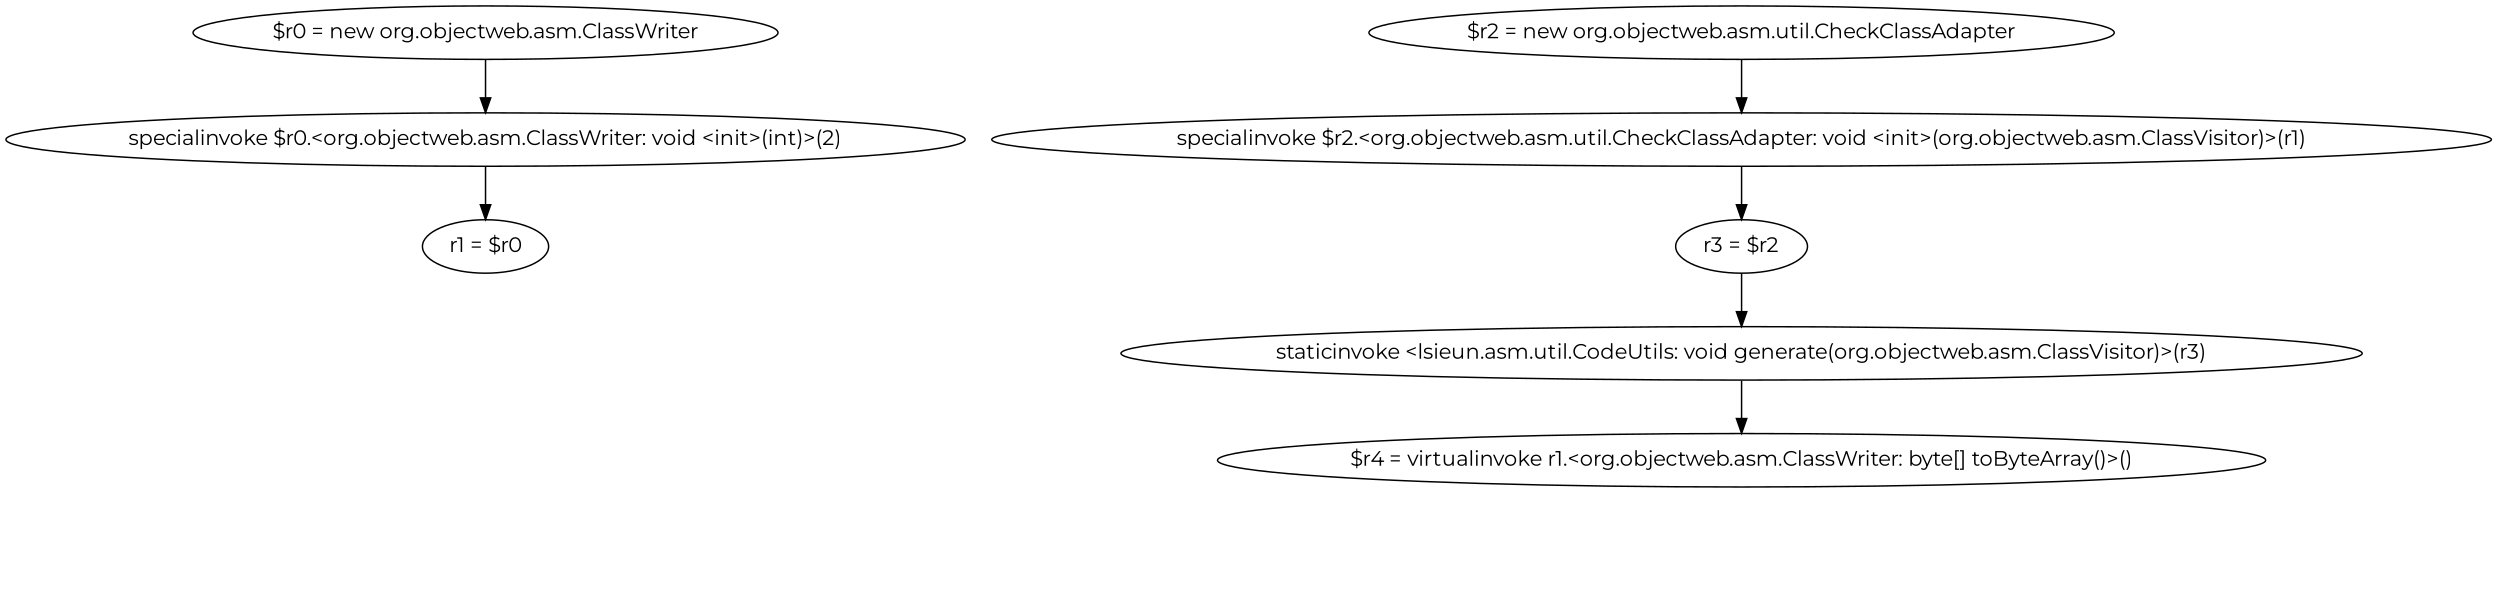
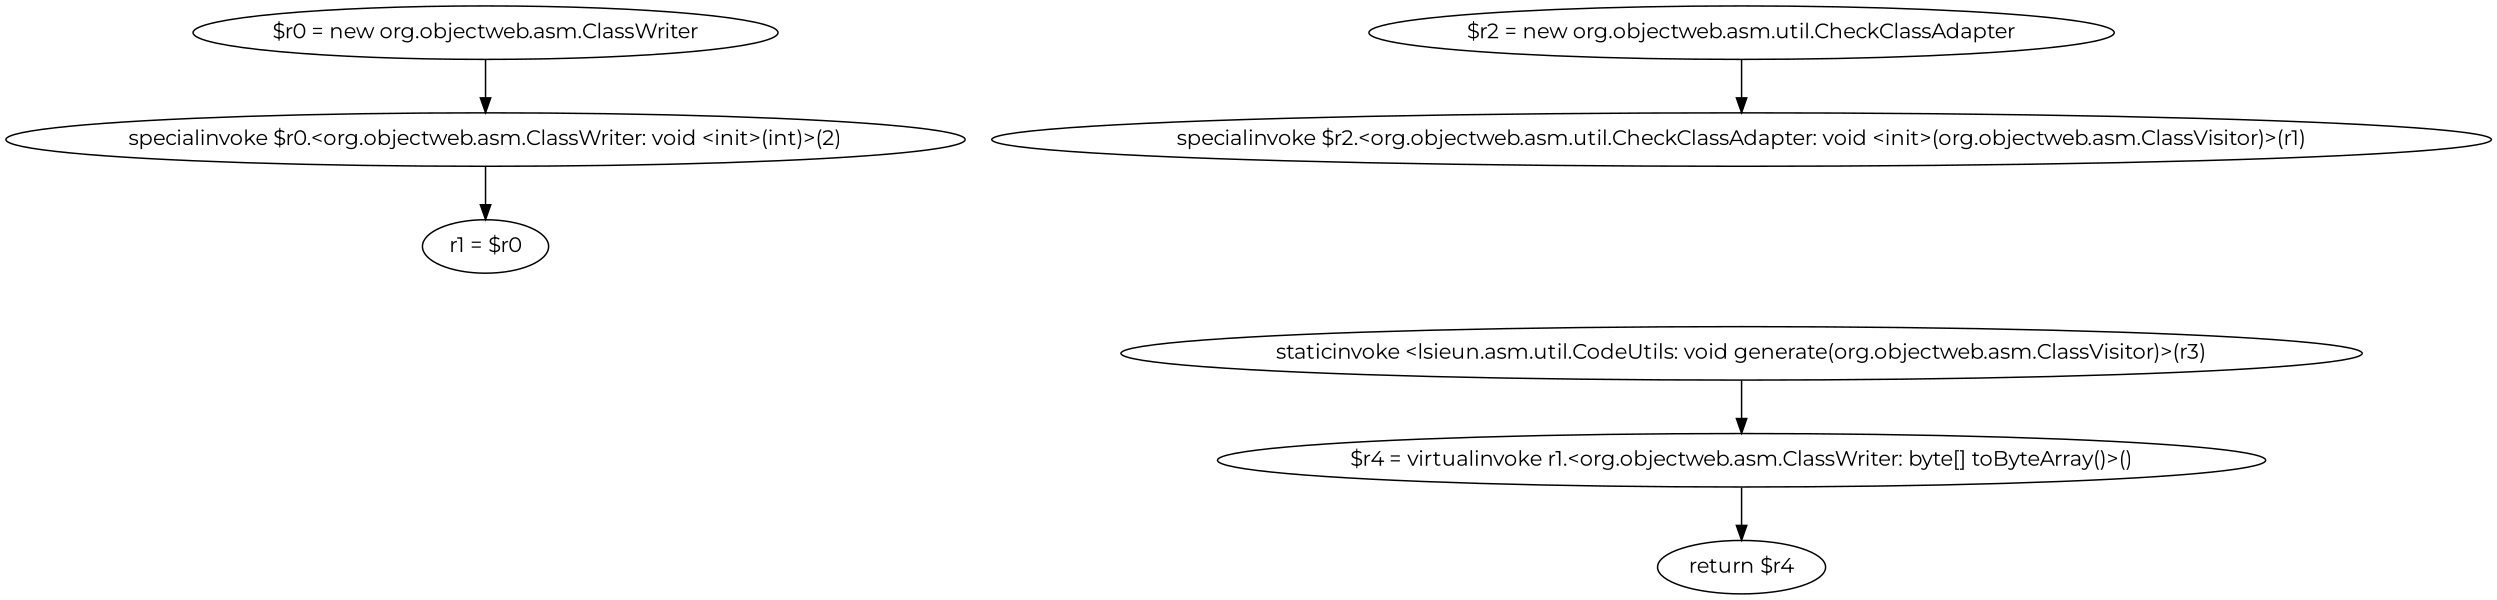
(1742, 246) -> none
none -> (1742, 567)
